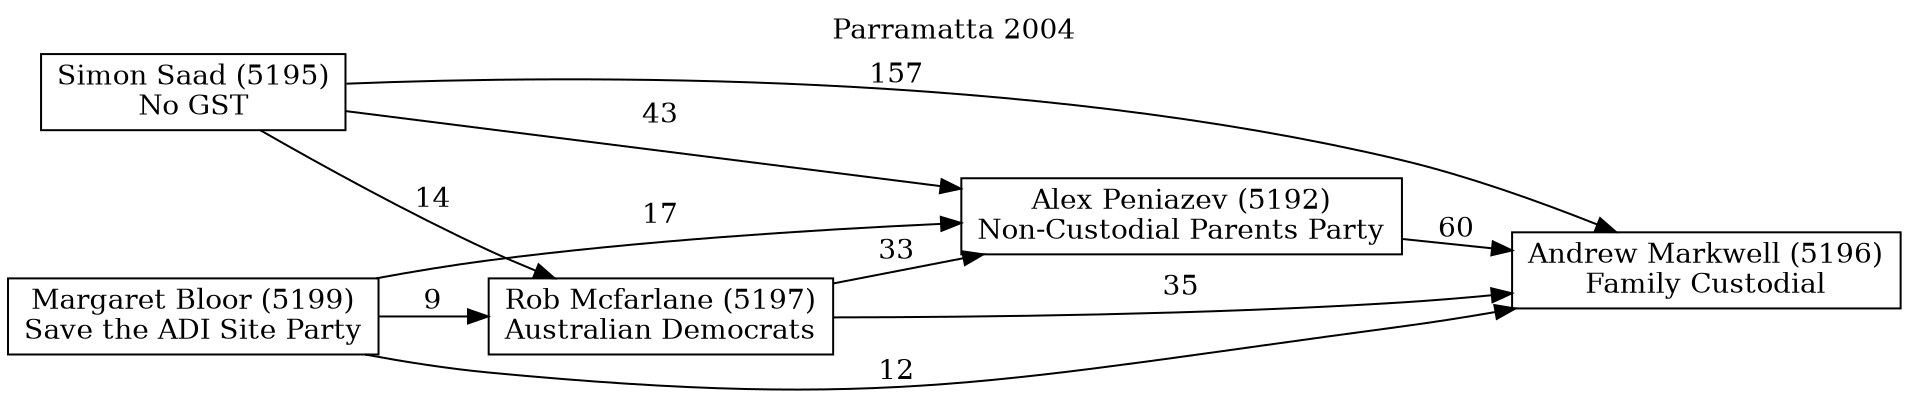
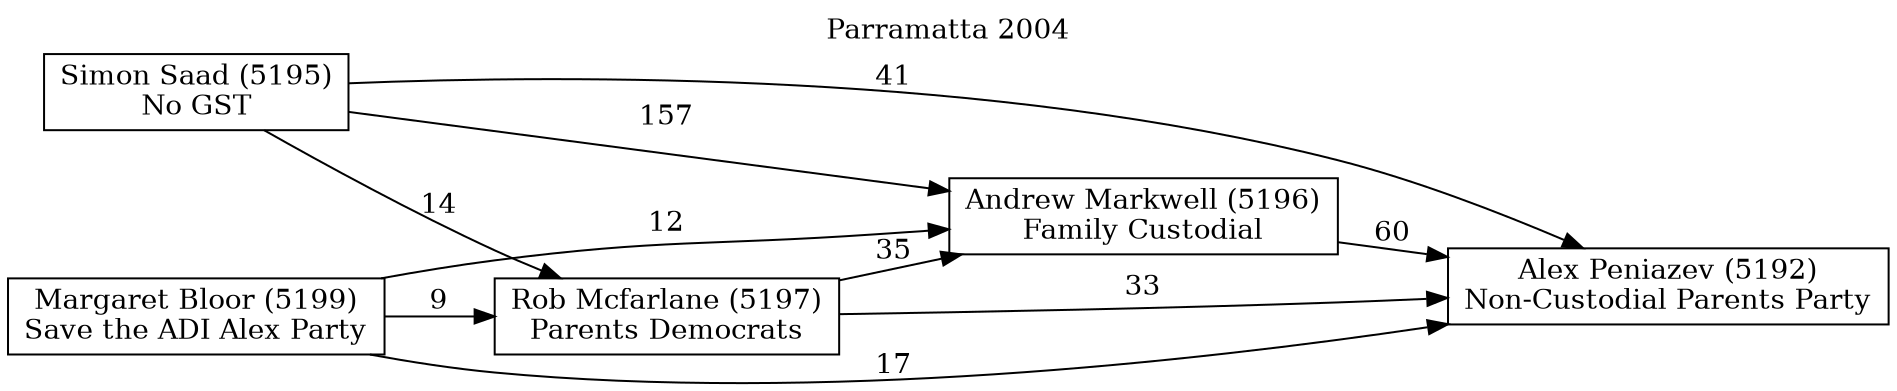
(661, 115) -> (894, 77)
(1447, 244) -> (1382, 248)
(193, 316) -> (196, 316)
(661, 316) -> (667, 316)
